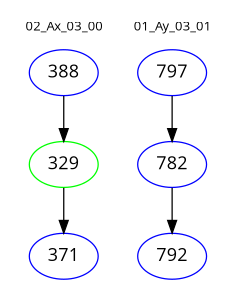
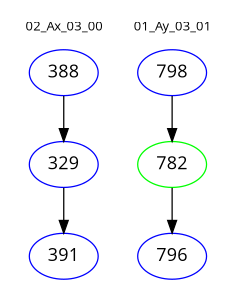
(172, 73) -> (172, 73)
(64, 164) -> (64, 164)
(172, 164) -> (172, 164)
(64, 256) -> (64, 256)
(172, 256) -> (172, 256)
